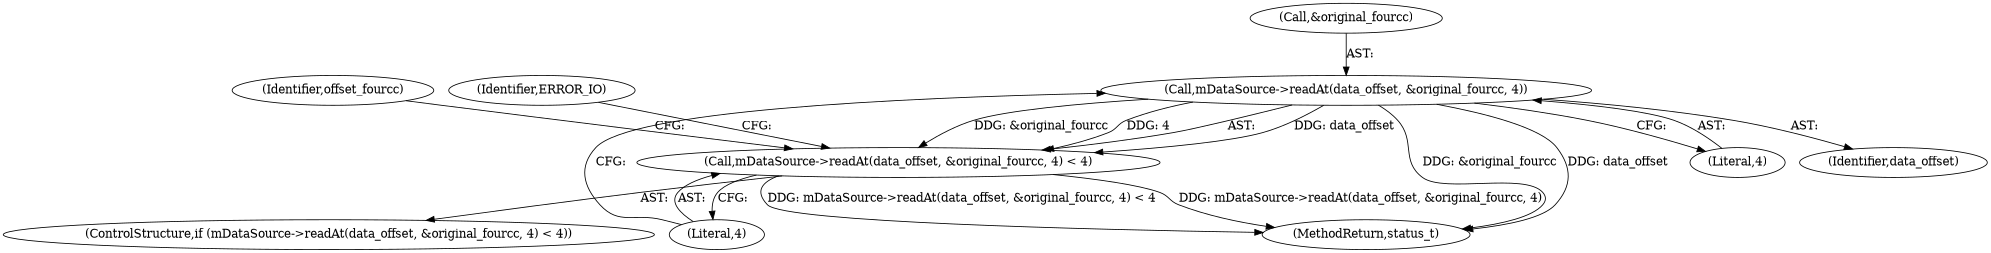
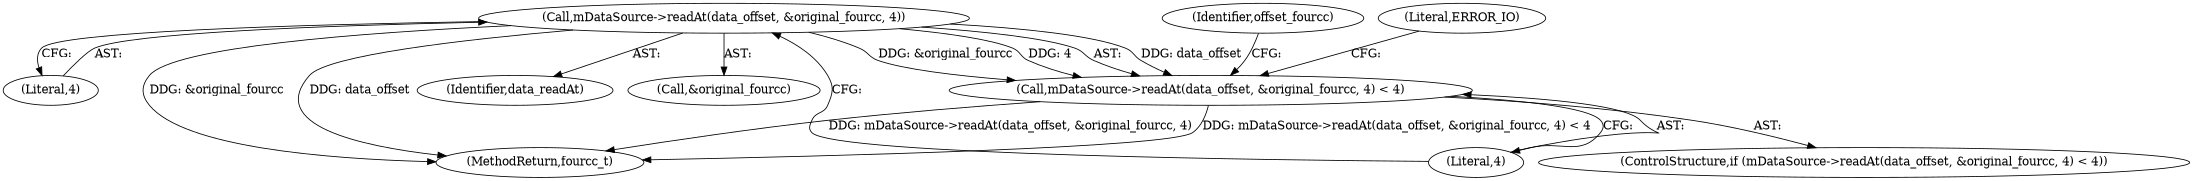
(1346, 50) -> (724, 50)
(542, 90) -> (1462, 18)
(1893, 163) -> (515, 90)
(1366, 235) -> (540, 163)
